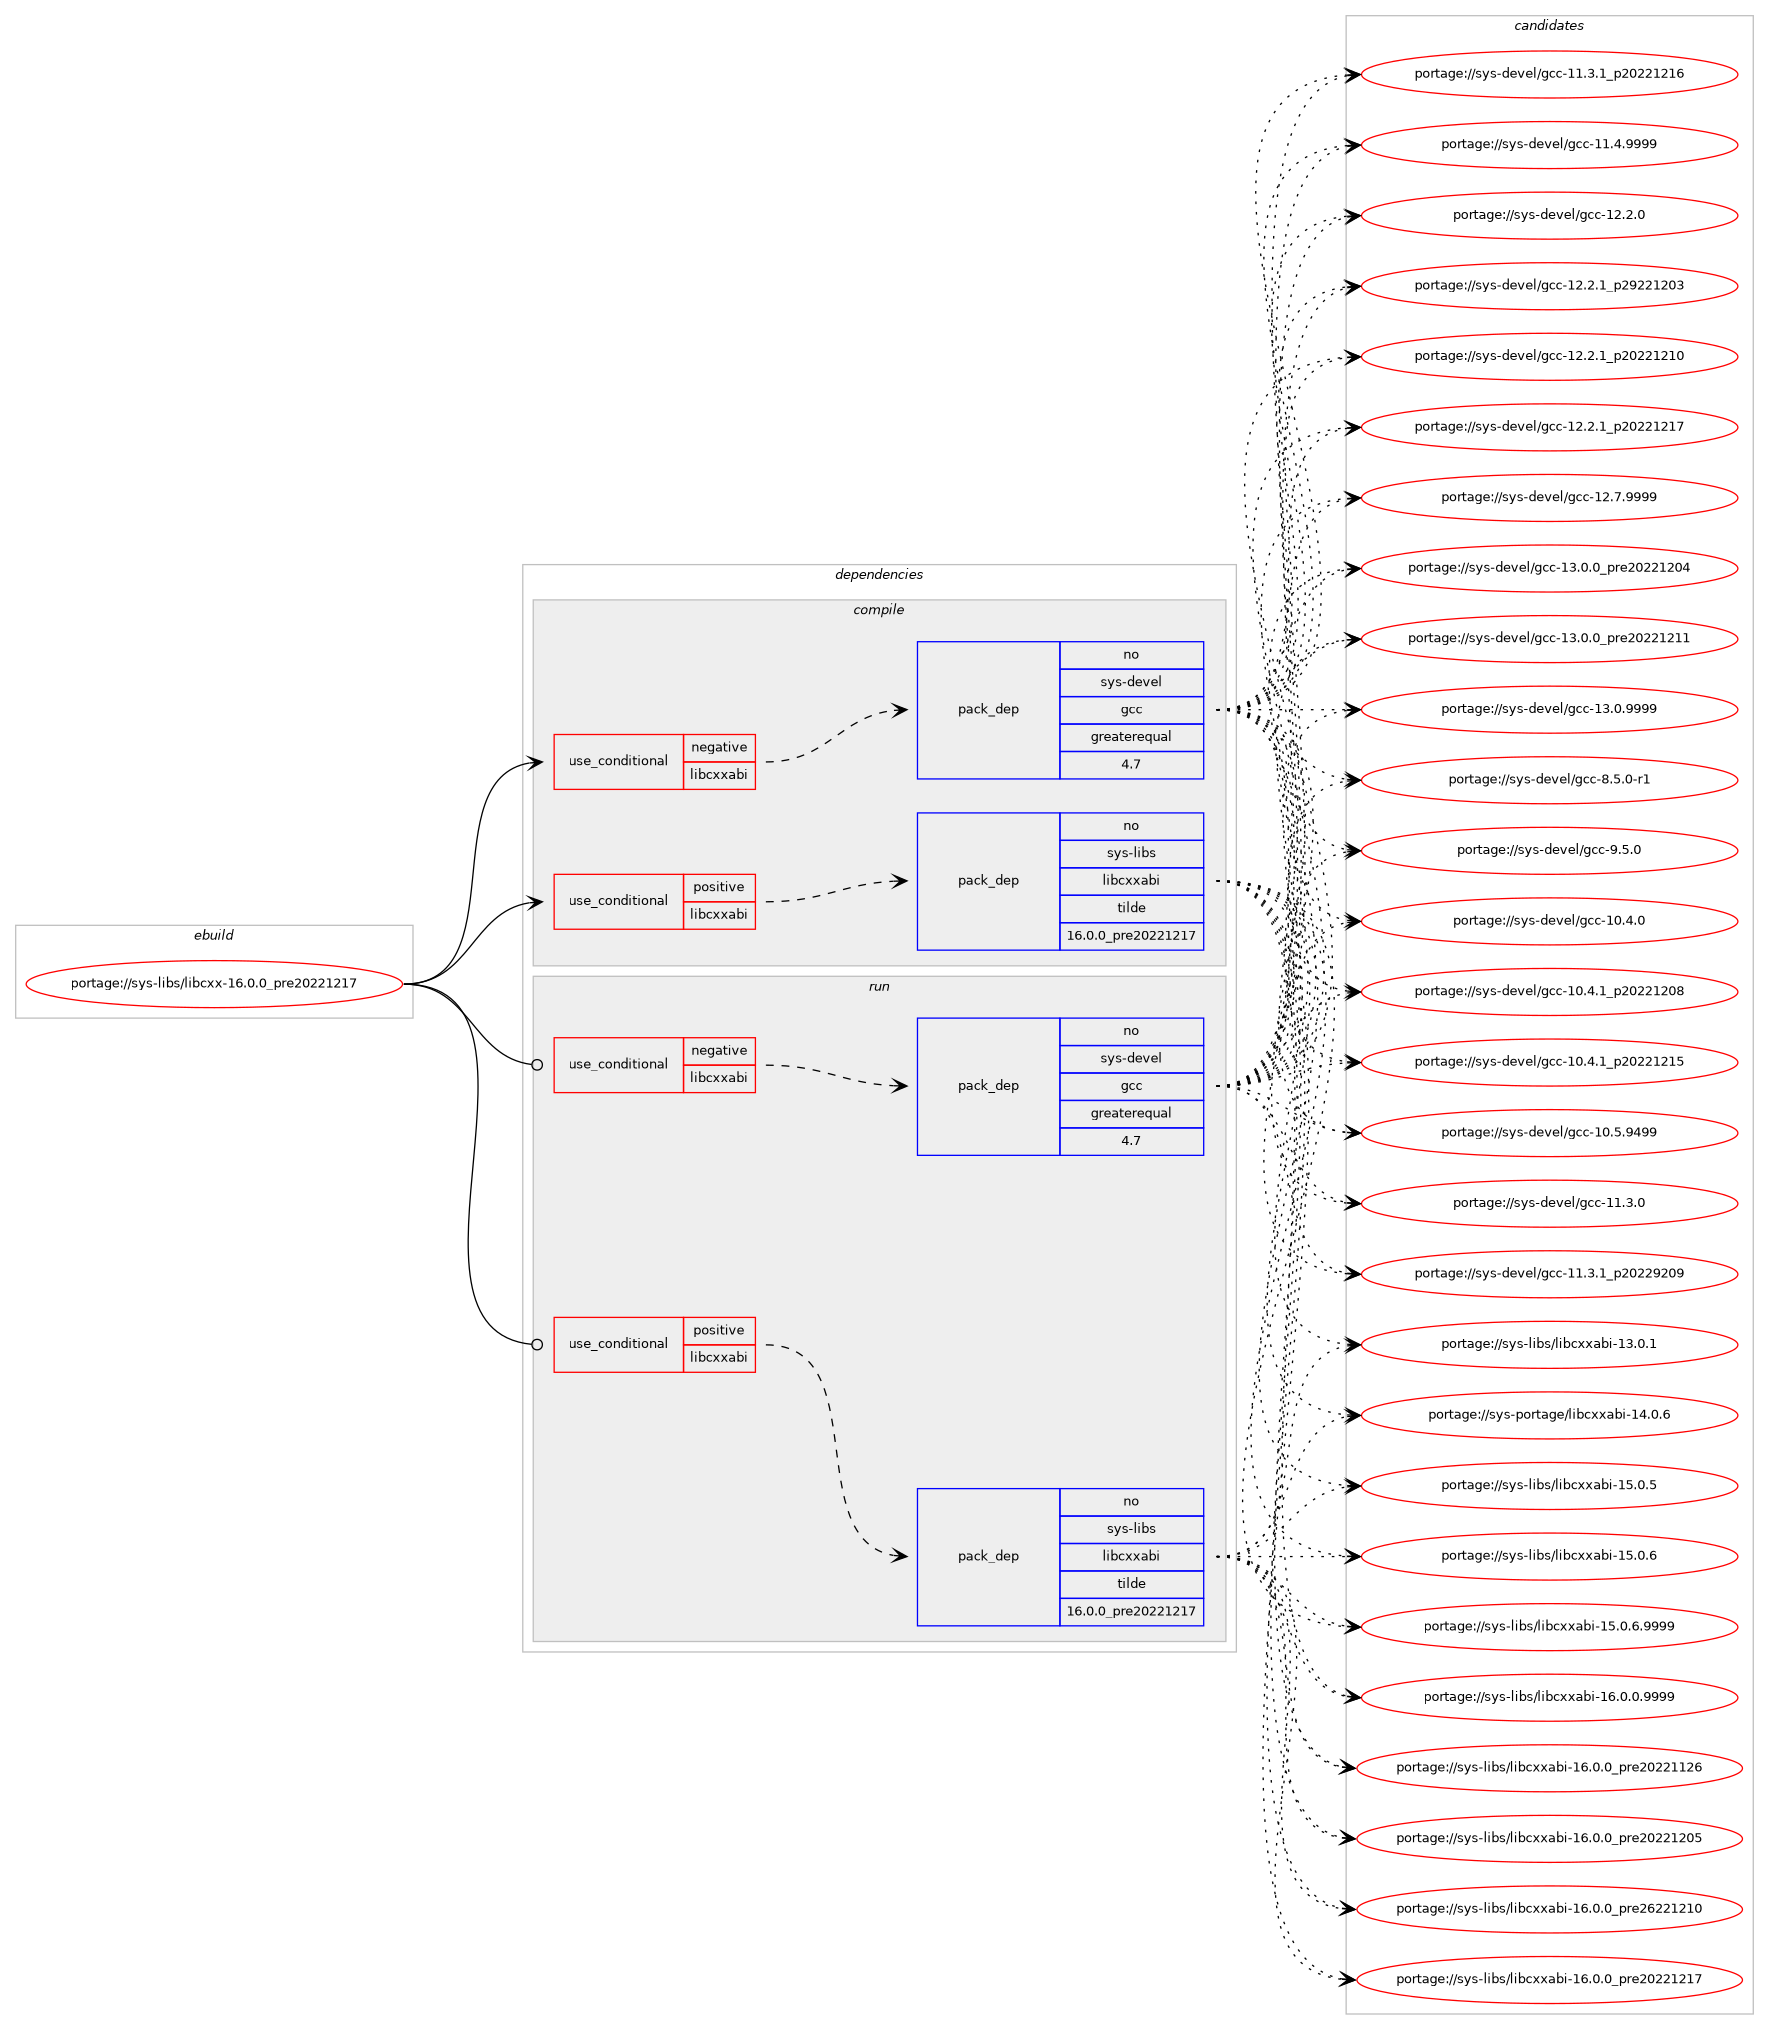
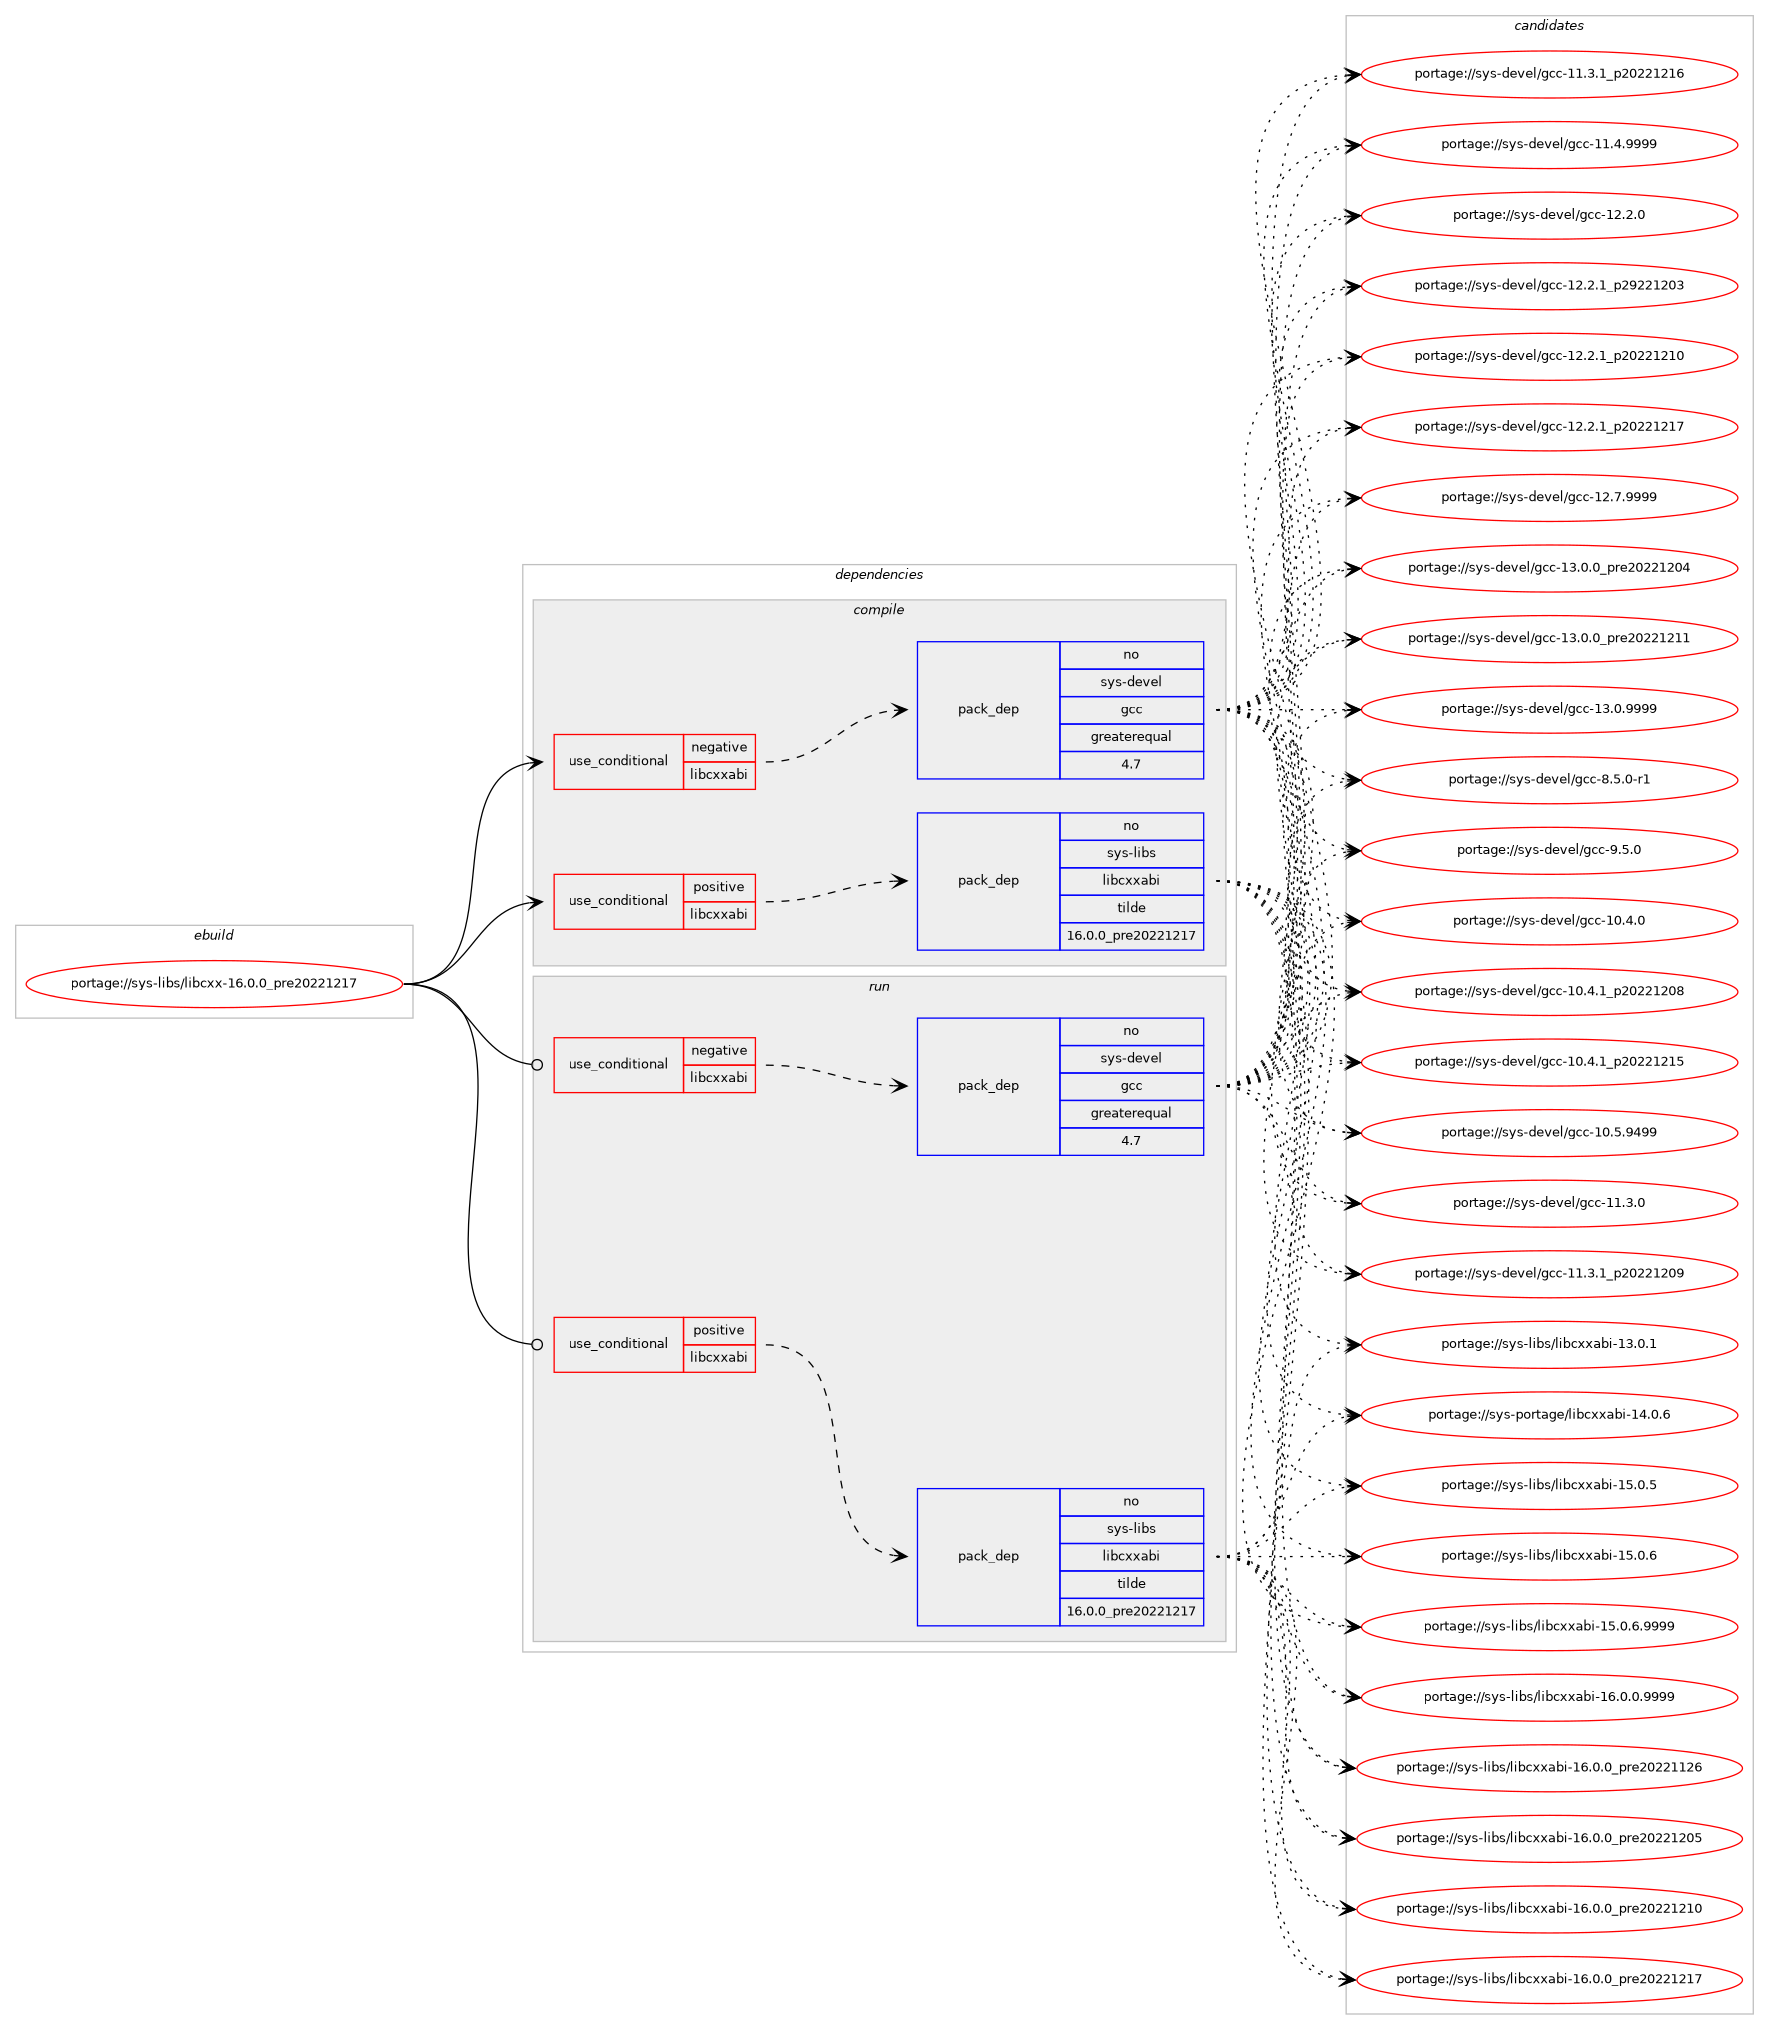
(1550, 1274) -> (1550, 1274)
(1550, 1909) -> (1550, 1909)
